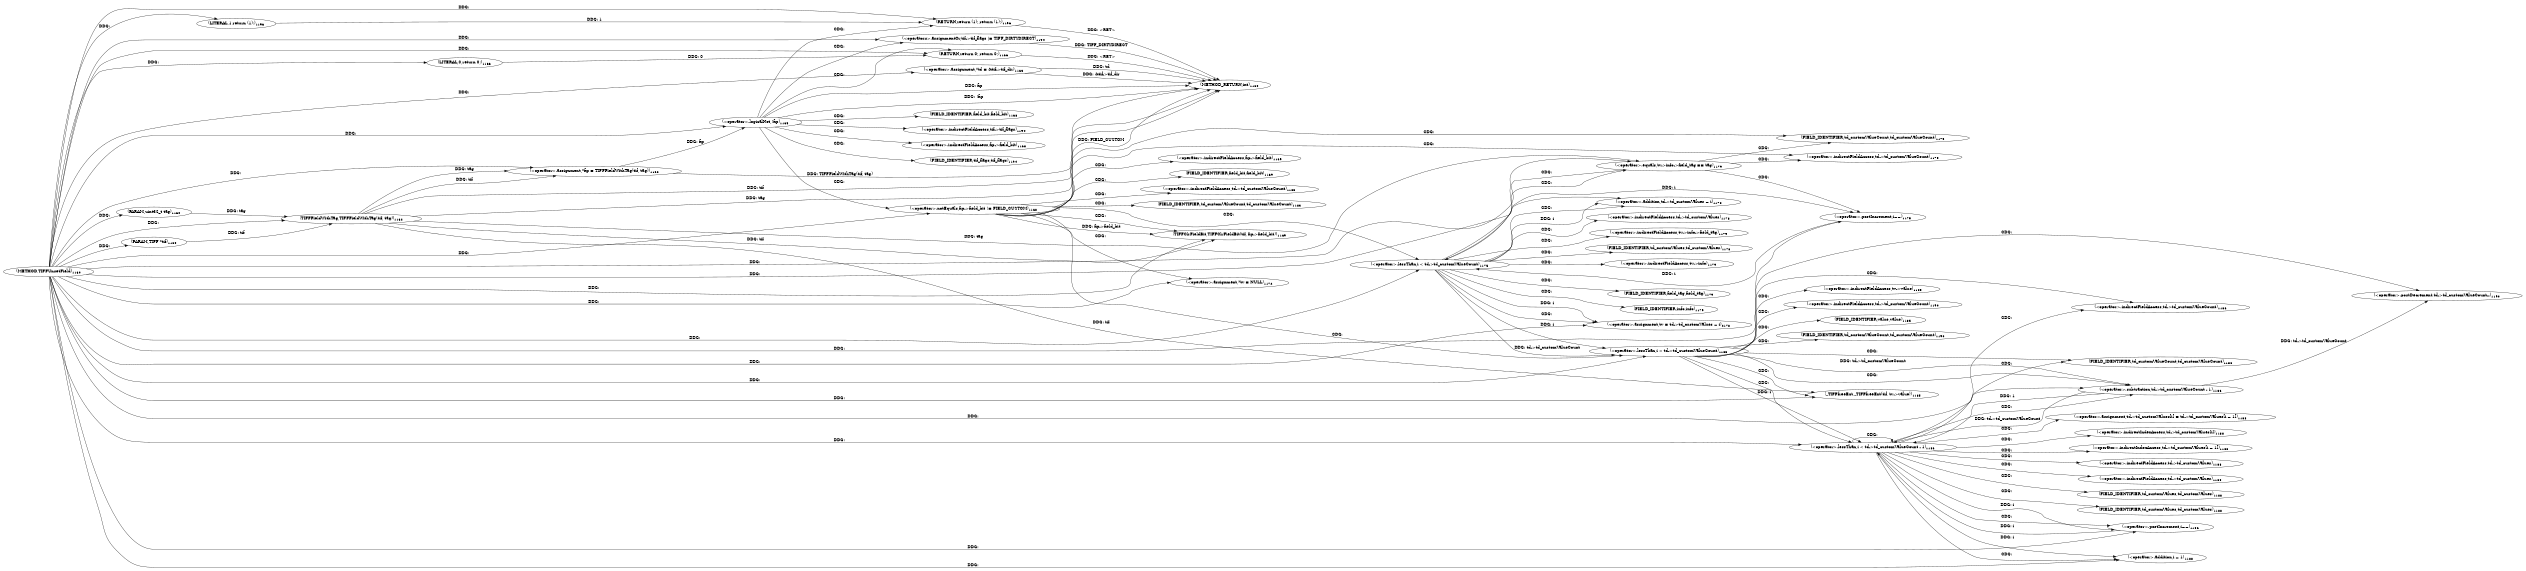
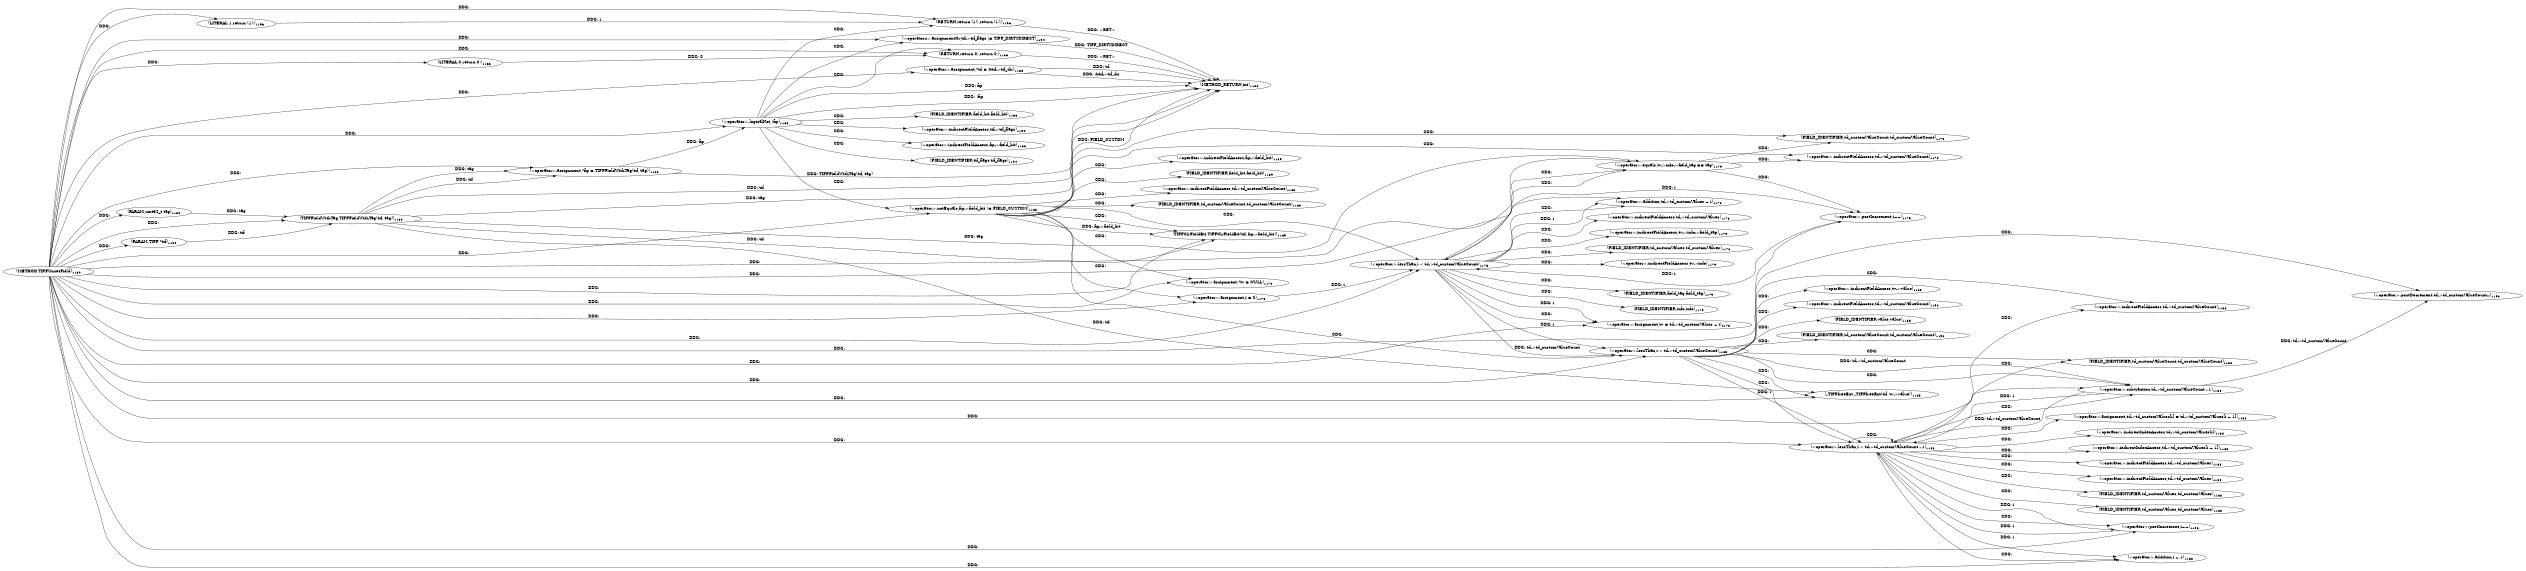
none -> (1230, 298)
